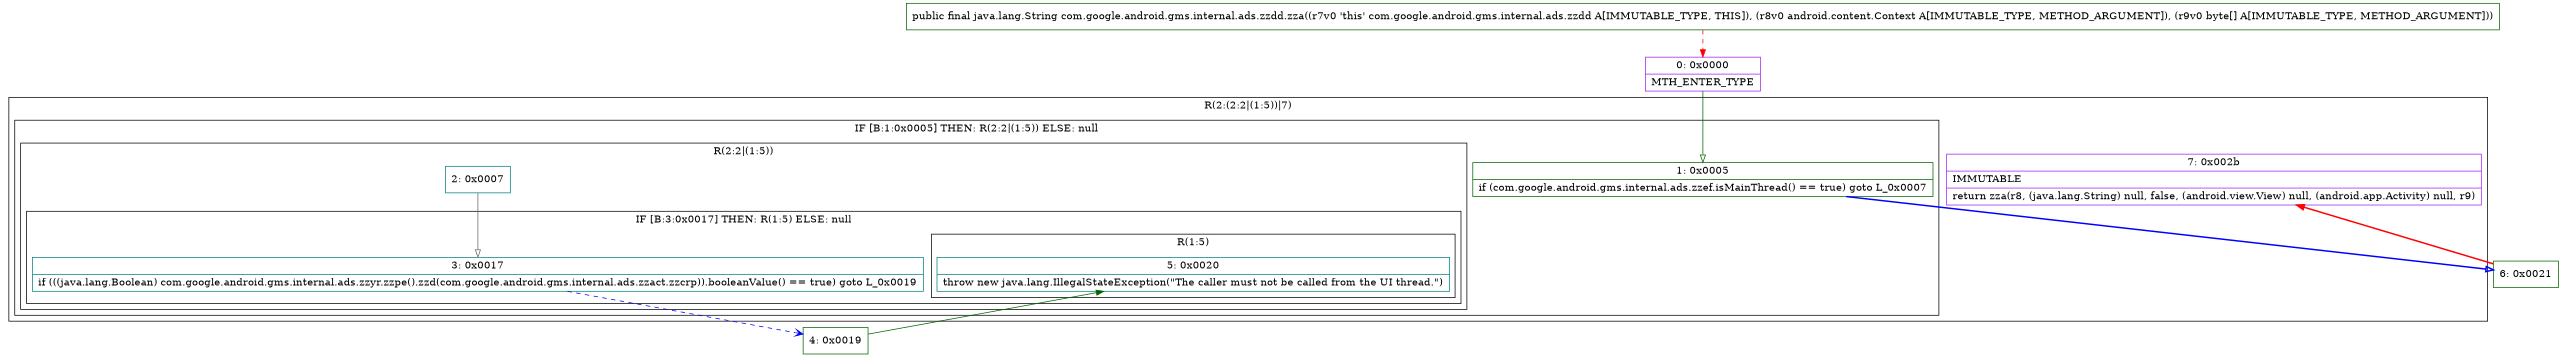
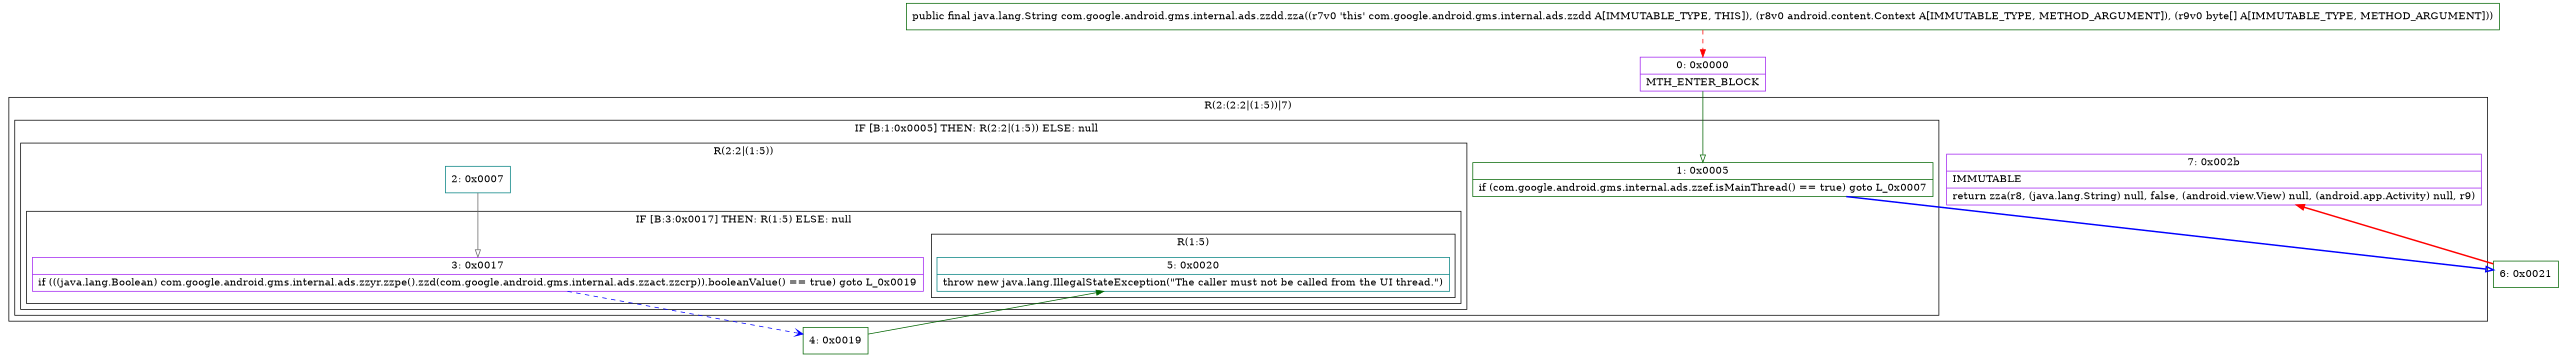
(1703, 82) -> (1703, 82)
(478, 274) -> (478, 274)
